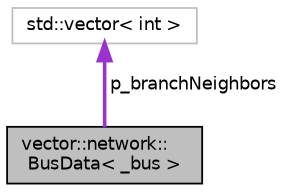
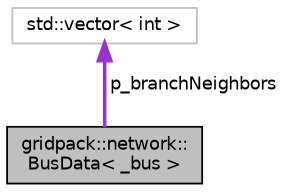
(105, 155) -> (105, 155)
